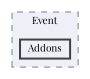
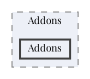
(45, 22) -> (45, 22)
